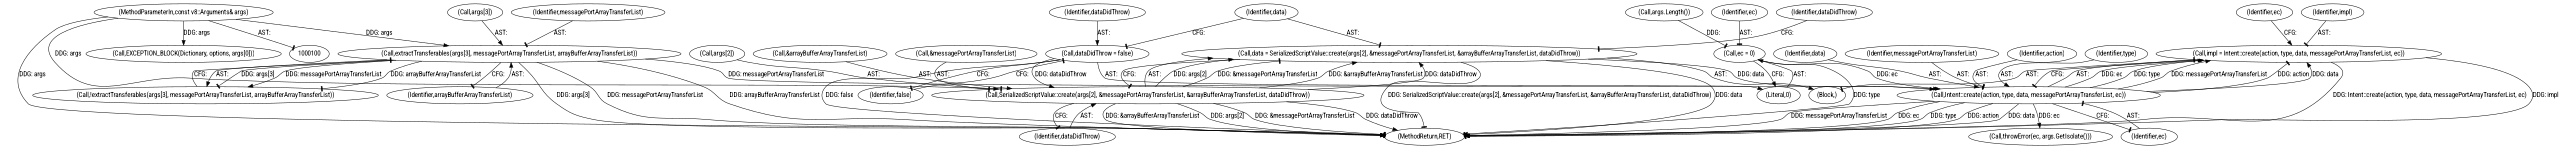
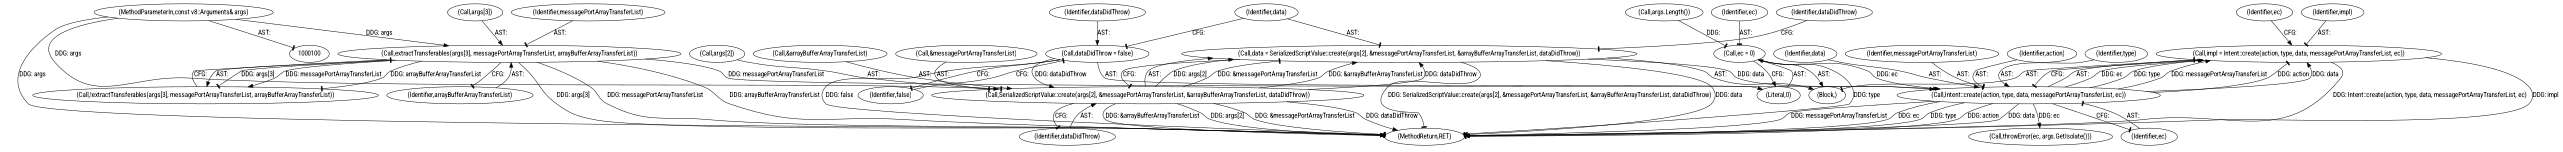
(184, 54) -> none
none -> (1804, 68)
